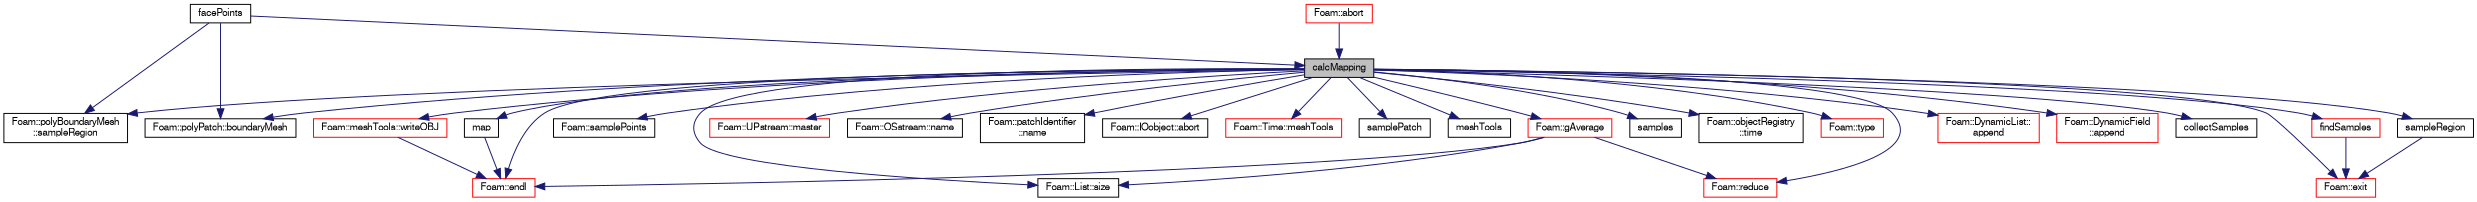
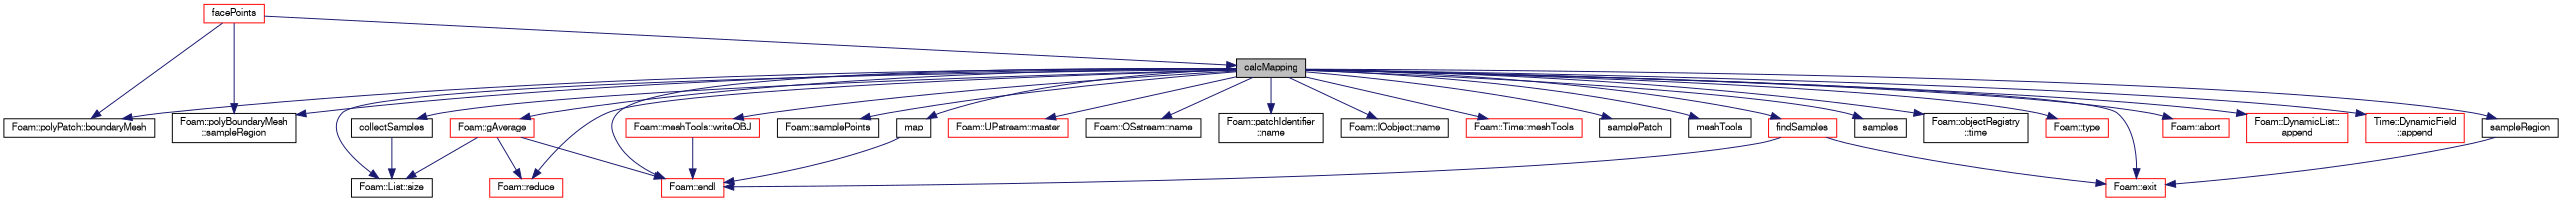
(221, 14) -> (234, 14)
(1339, 36) -> (1735, 82)
(1155, 128) -> (1395, 128)
(2107, 128) -> (2415, 128)
none -> (392, 153)
none -> (1259, 178)
